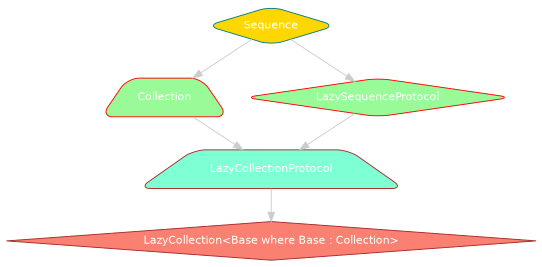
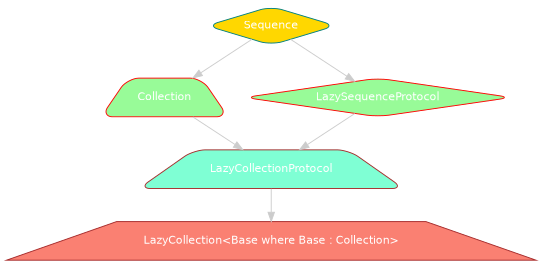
(271, 241) -> (271, 241)
